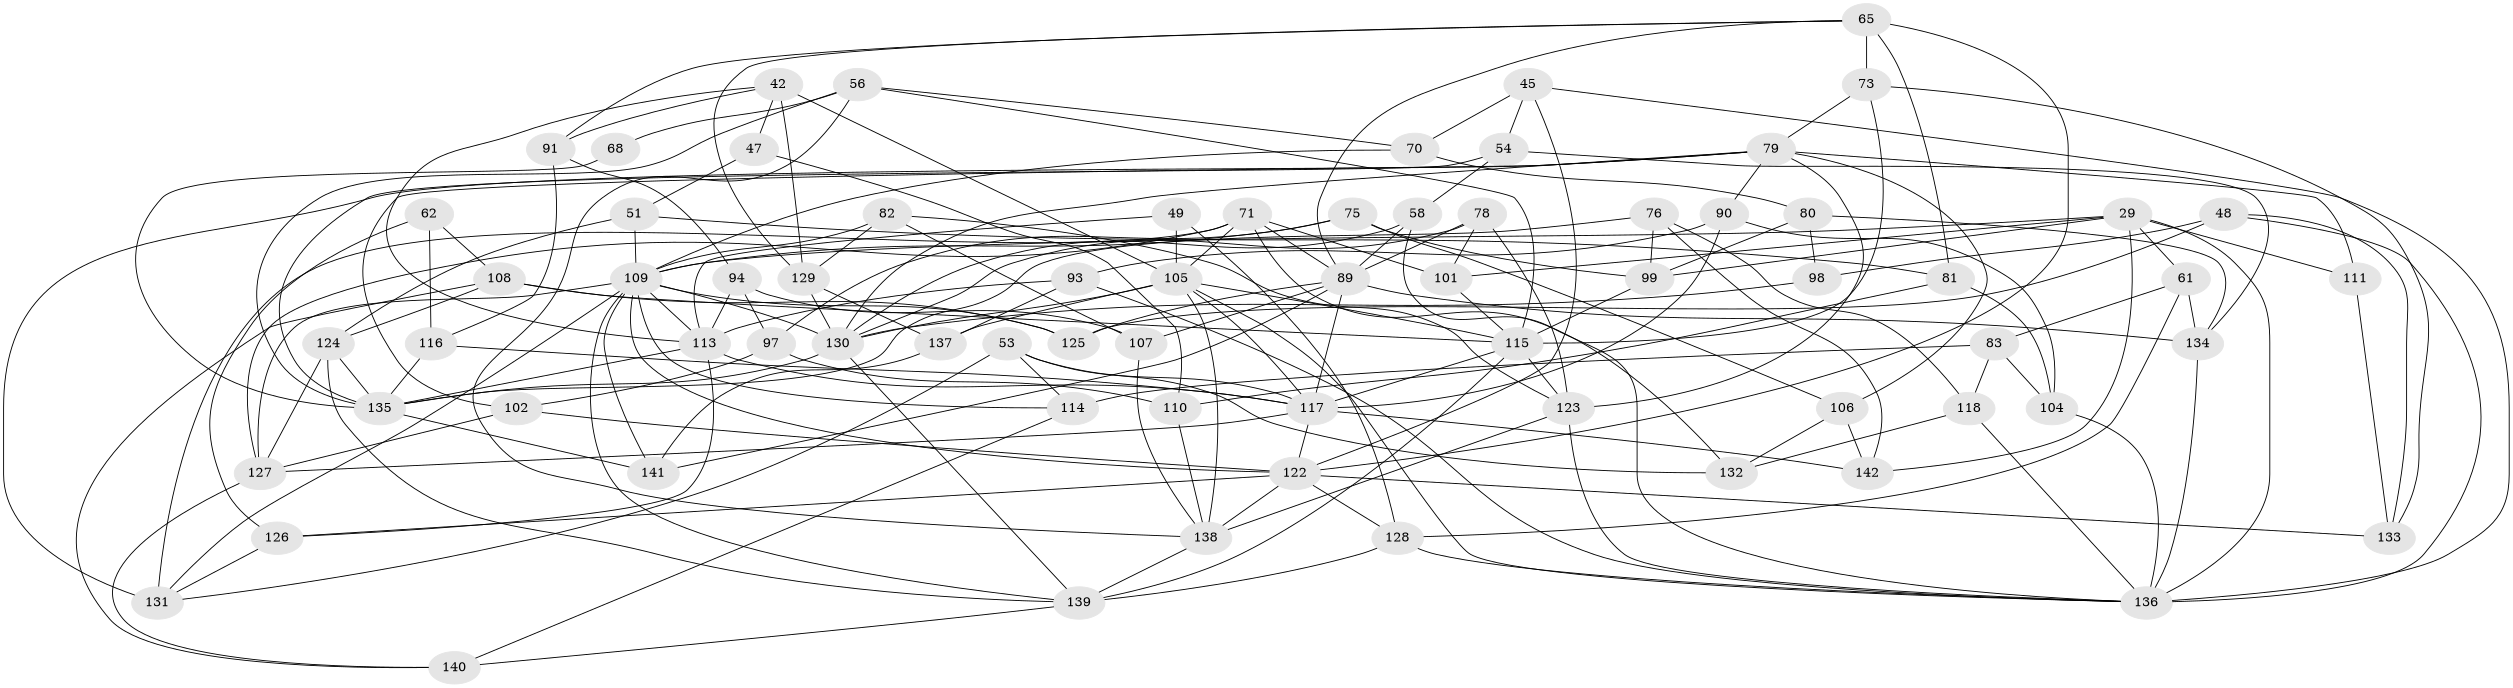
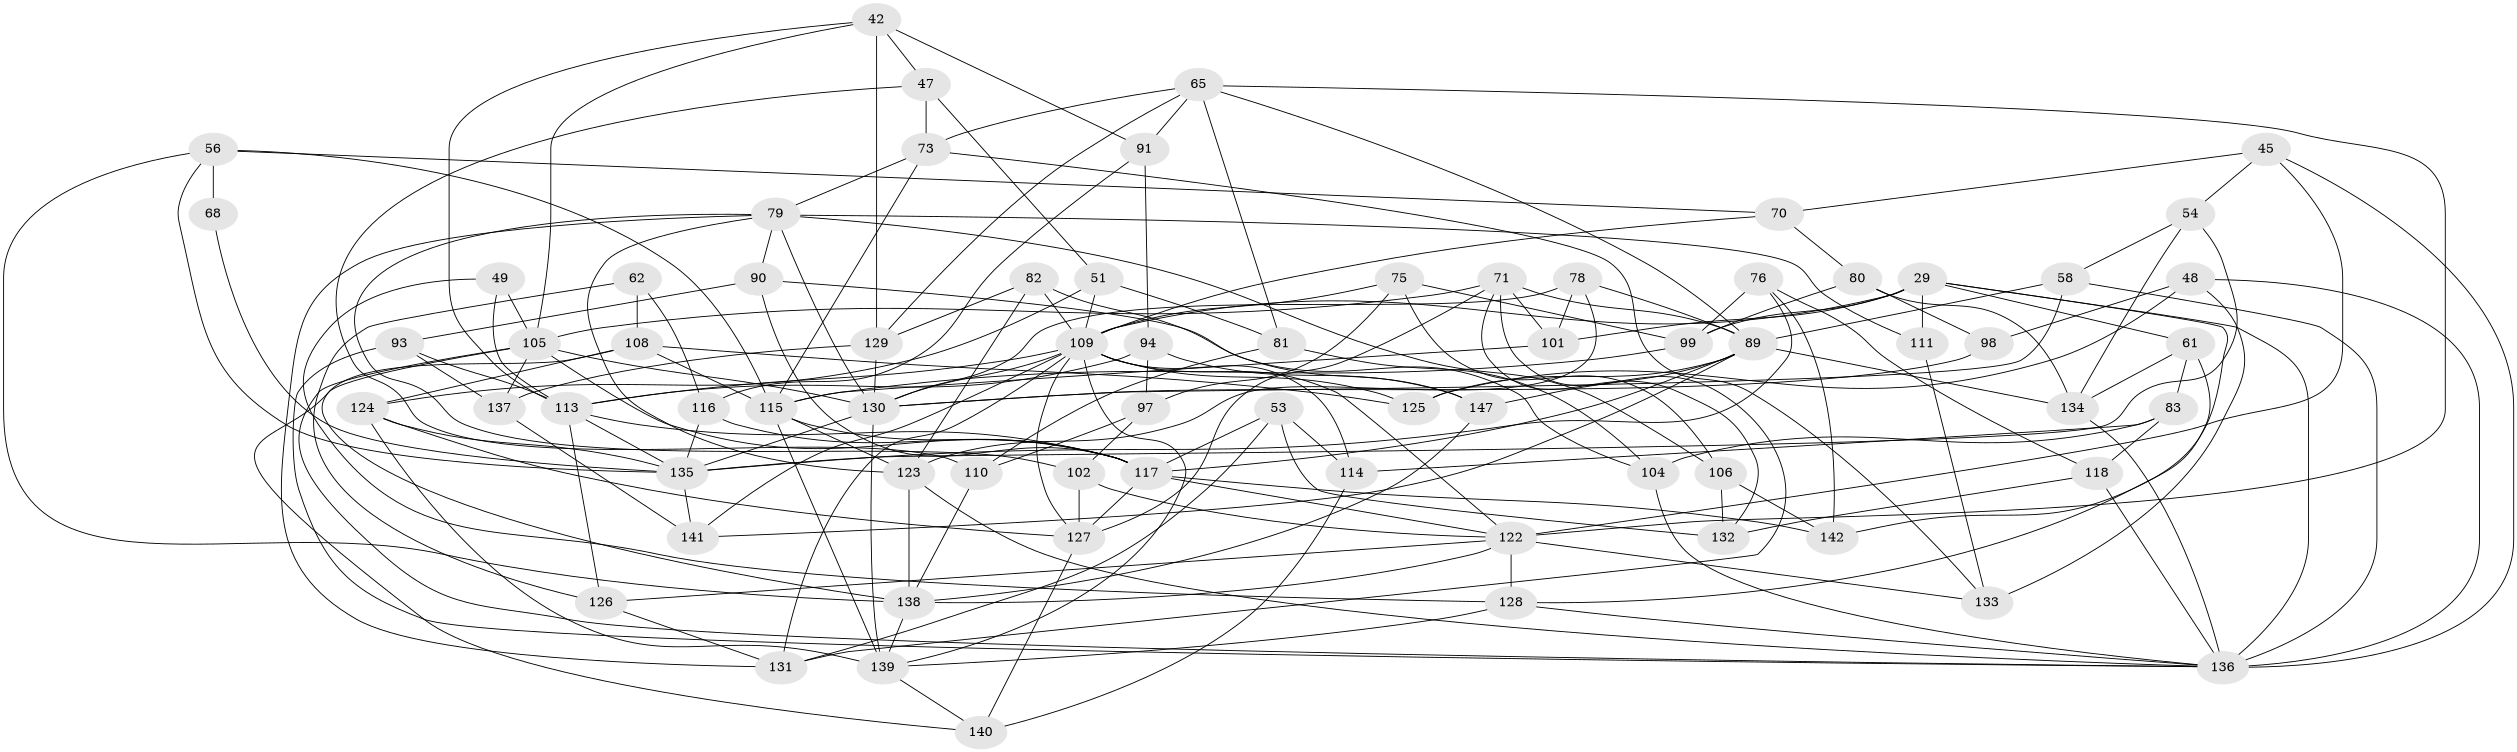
none -> (926, 117)
(1348, 310) -> none
(1141, 344) -> (1481, 409)
